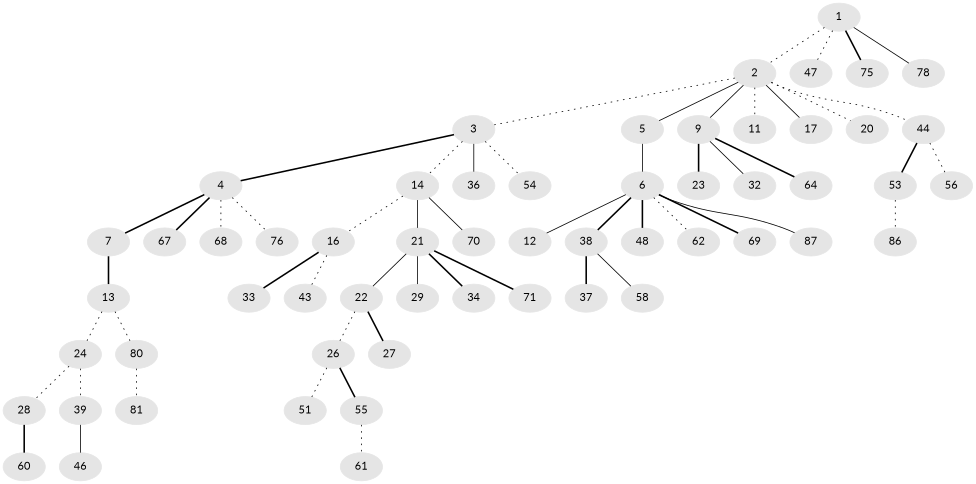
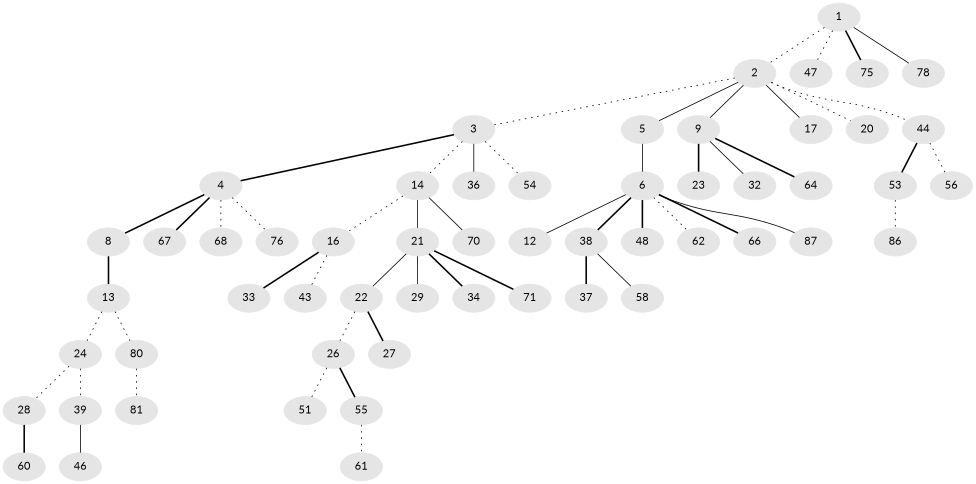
(755, 130) -> none
(108, 242) -> (108, 242)
(755, 242) -> (755, 242)
